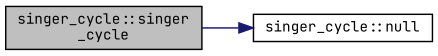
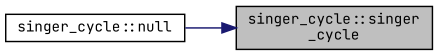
(220, 28) -> (204, 28)
